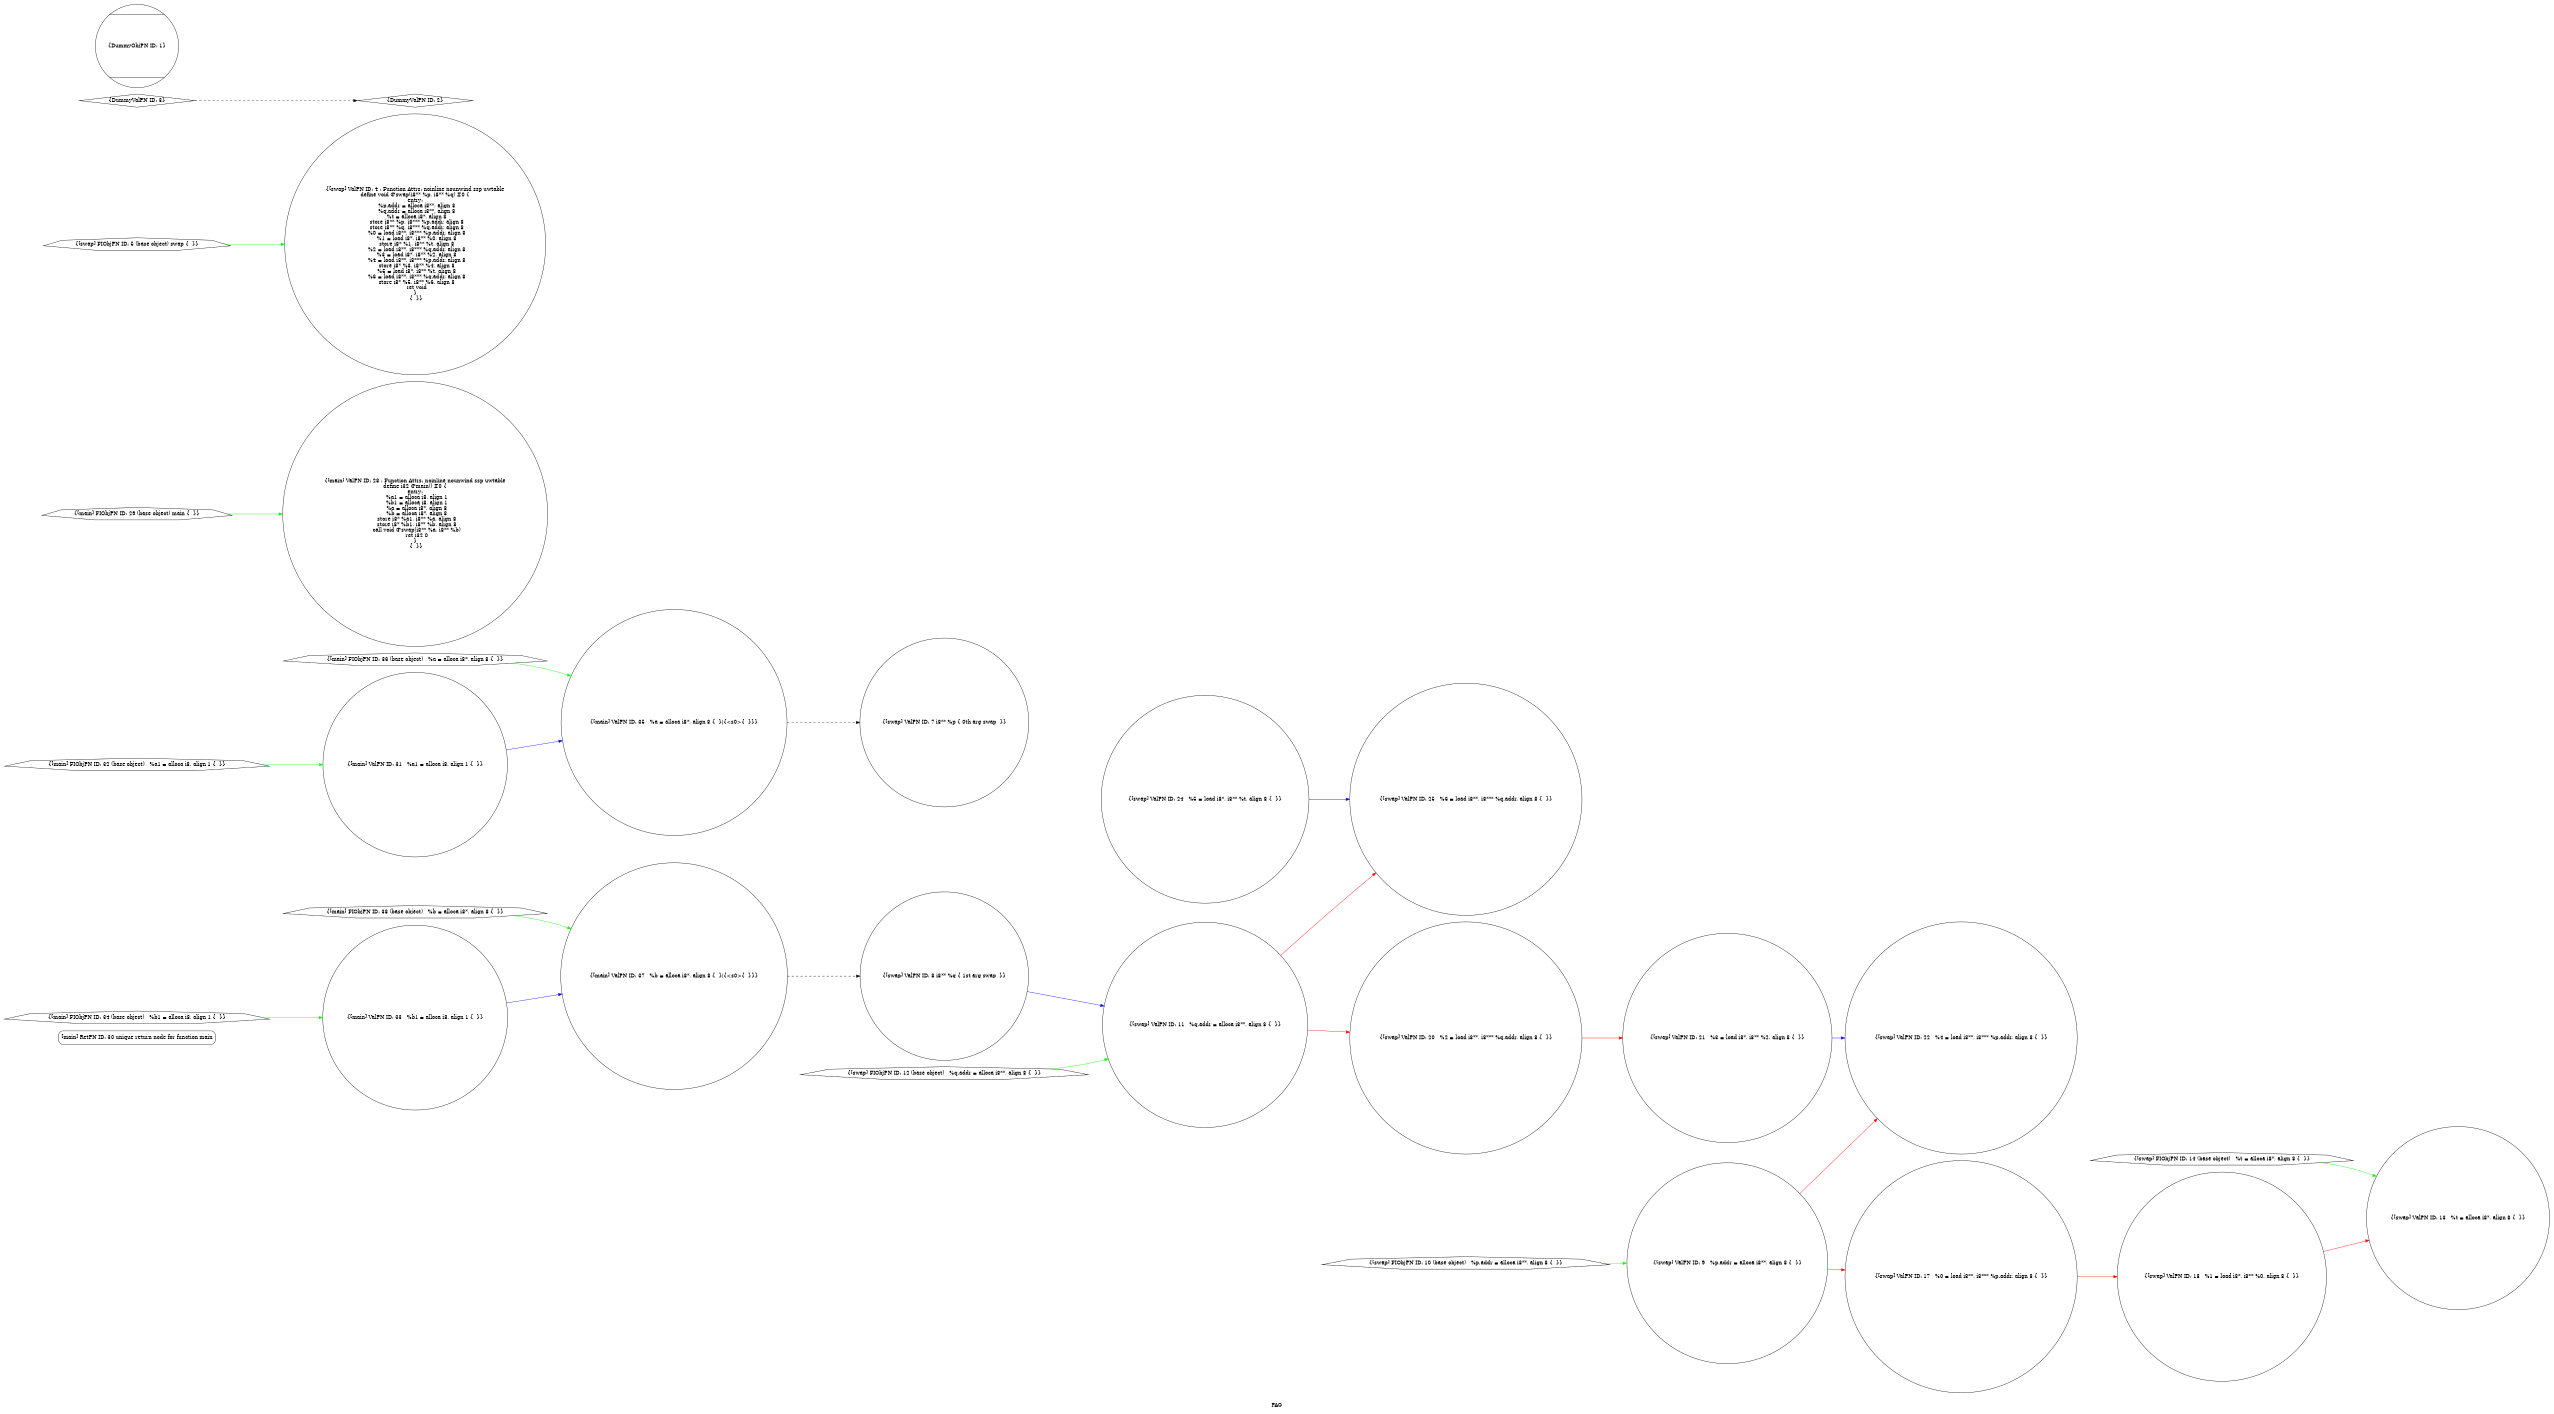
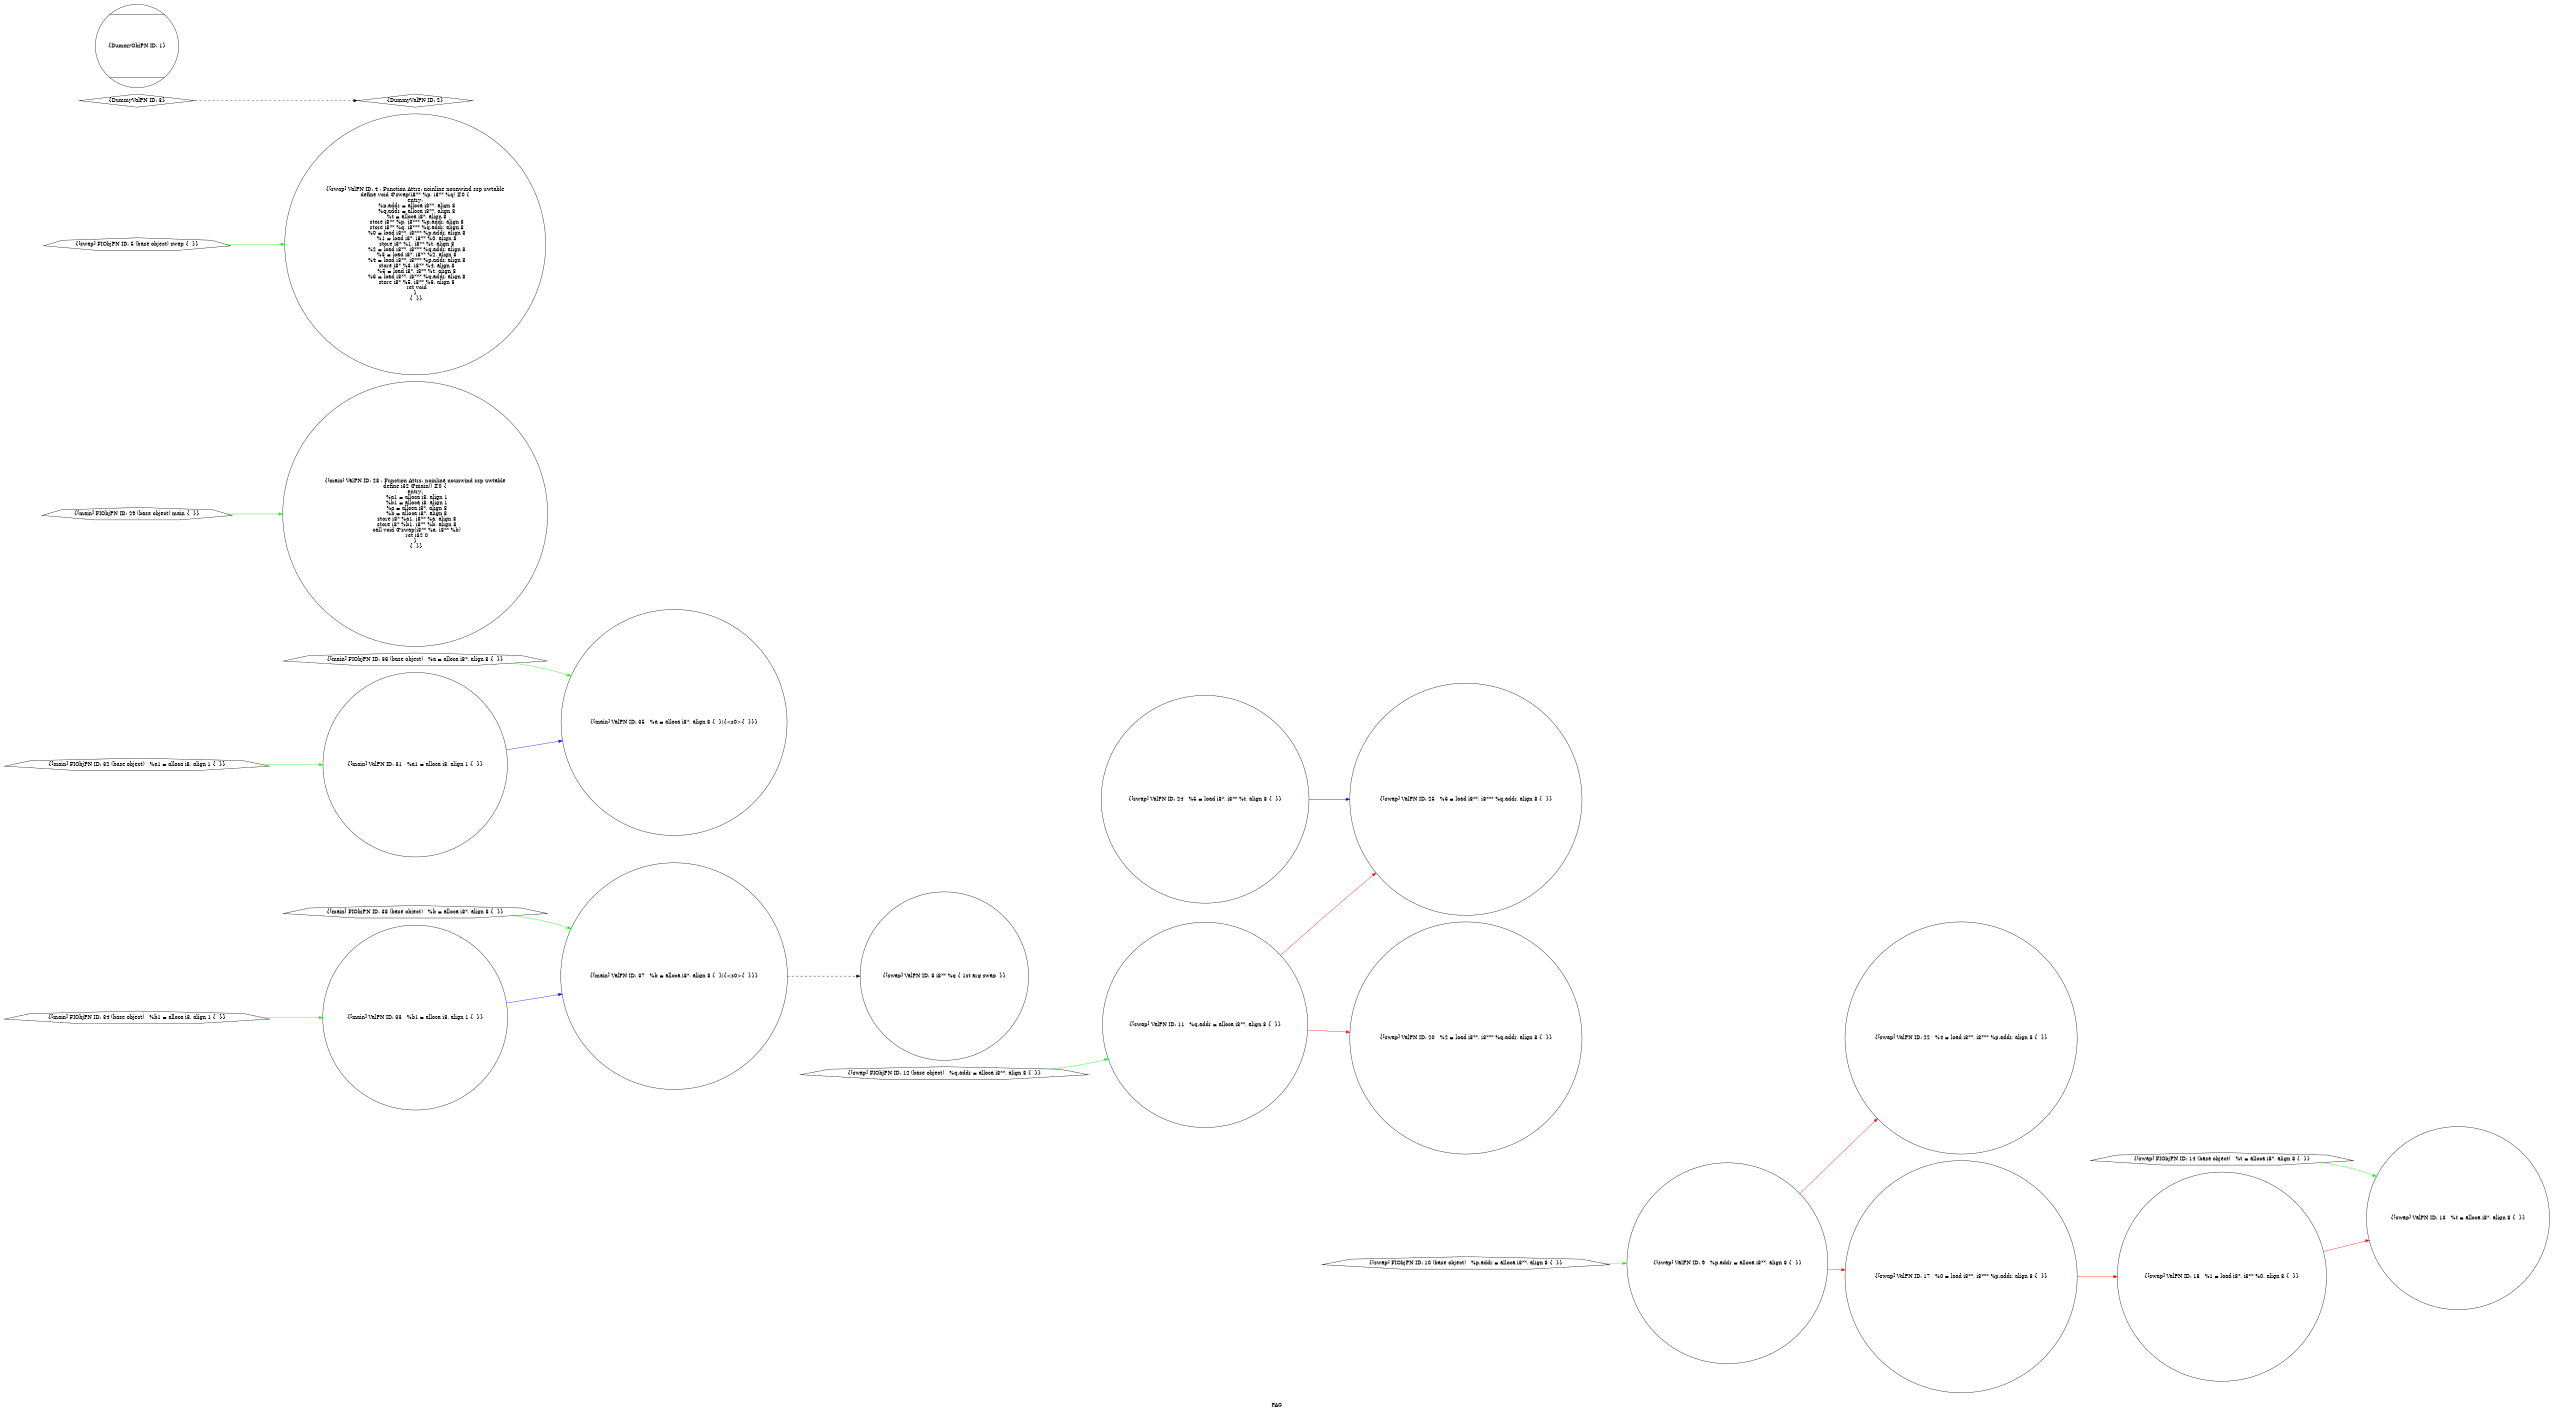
(944, 723) -> none
(1064, 998) -> none
(137, 1038) -> none
(1727, 1038) -> none
